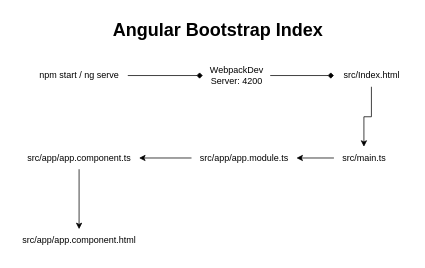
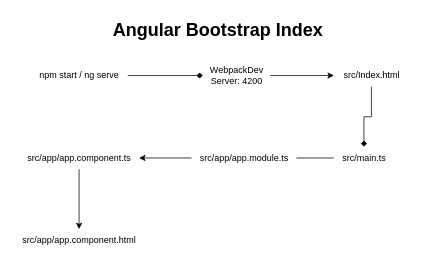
(327, 75) -> (327, 75)
(364, 140) -> (364, 139)
(303, 158) -> (301, 158)
